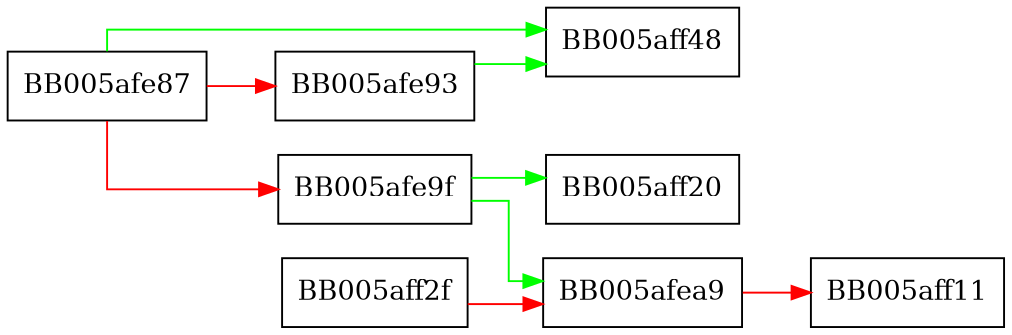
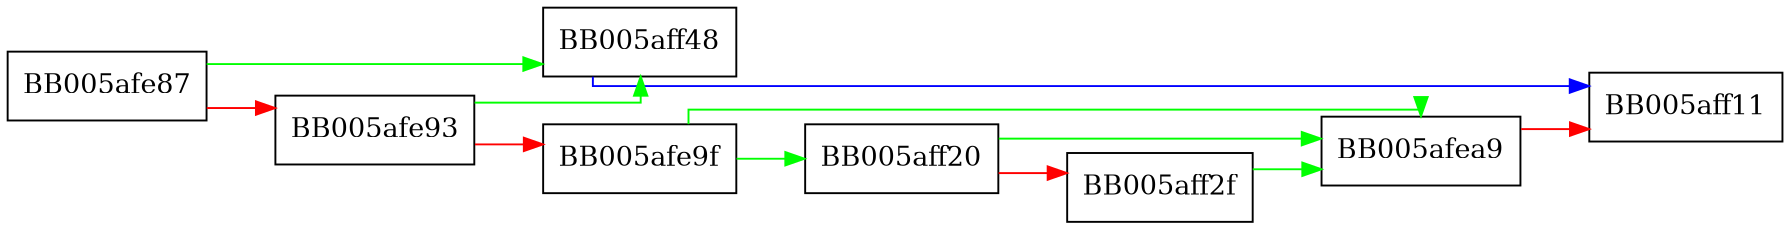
none -> (1077, 86)
none -> (1150, 139)
none -> (1023, 173)
(149, 189) -> (499, 144)
(496, 304) -> (1278, 169)
